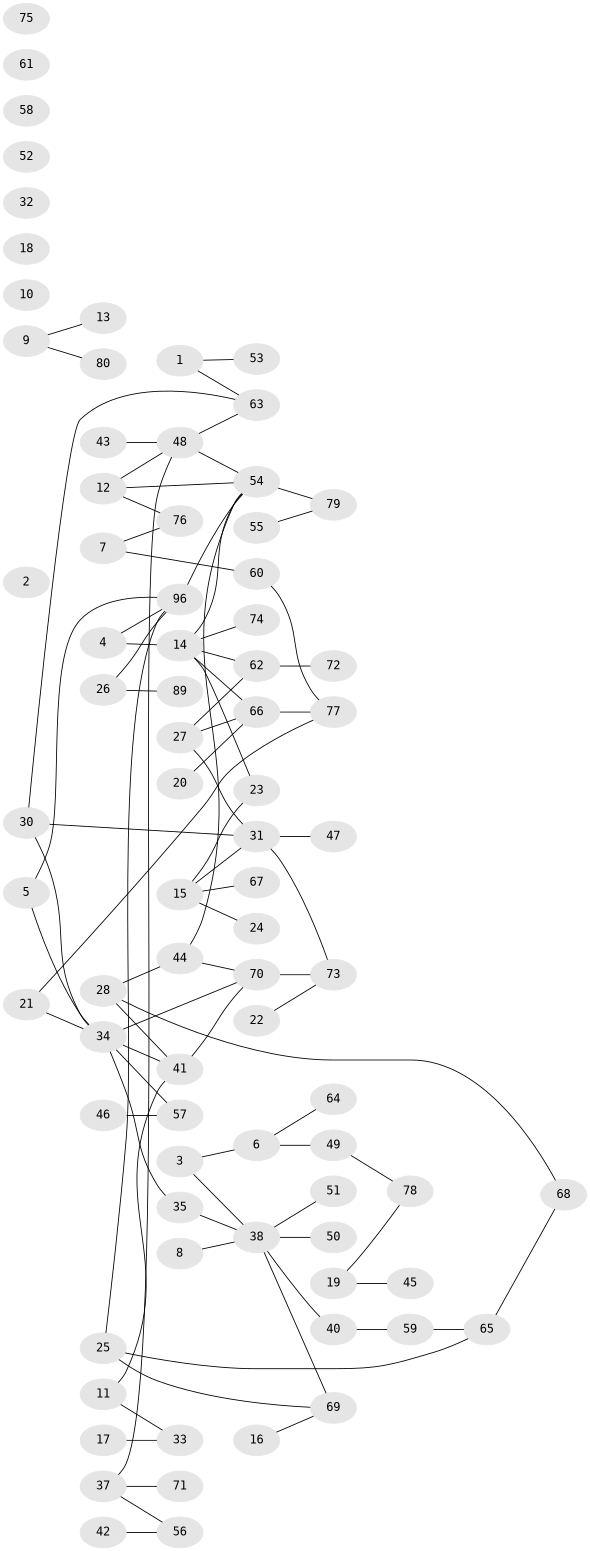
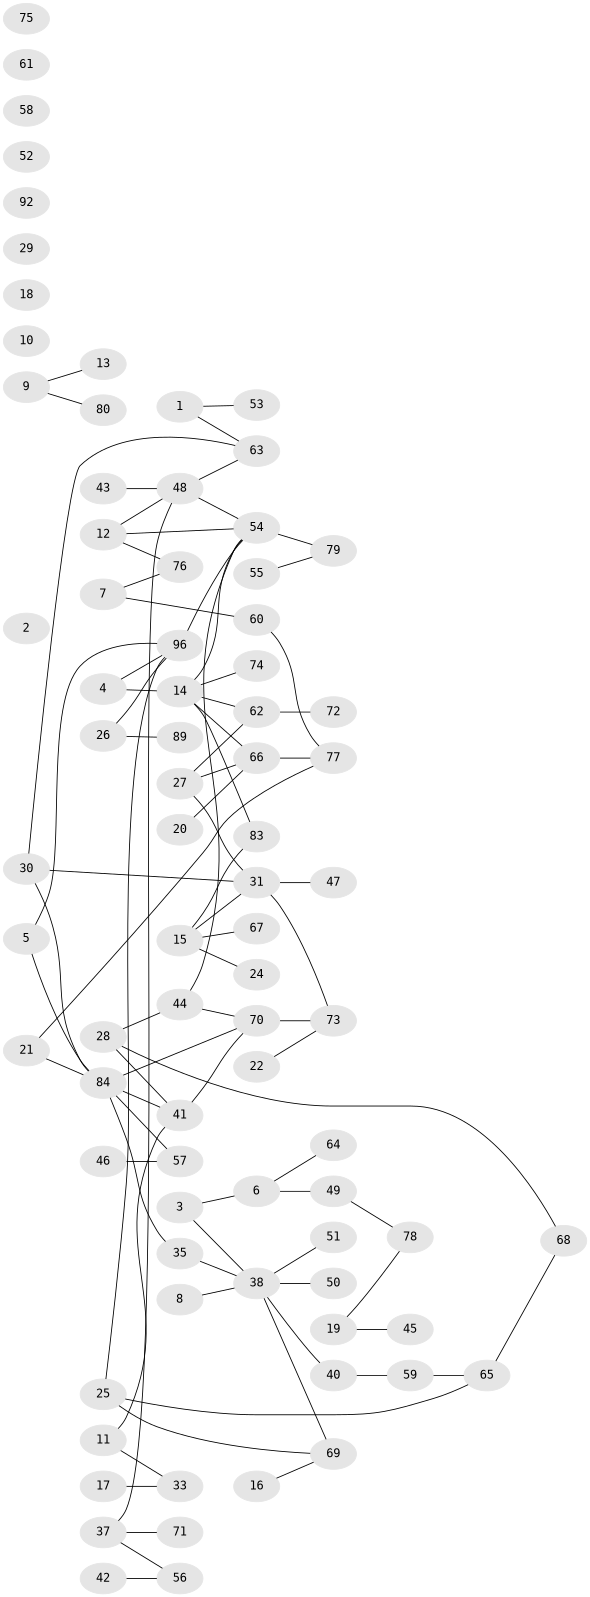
(26, 203) -> (26, 203)
none -> (26, 249)
(257, 791) -> (257, 837)
(103, 1037) -> (103, 1083)
